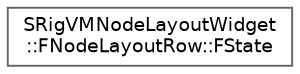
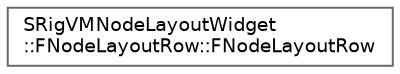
(150, 37) -> (200, 37)
